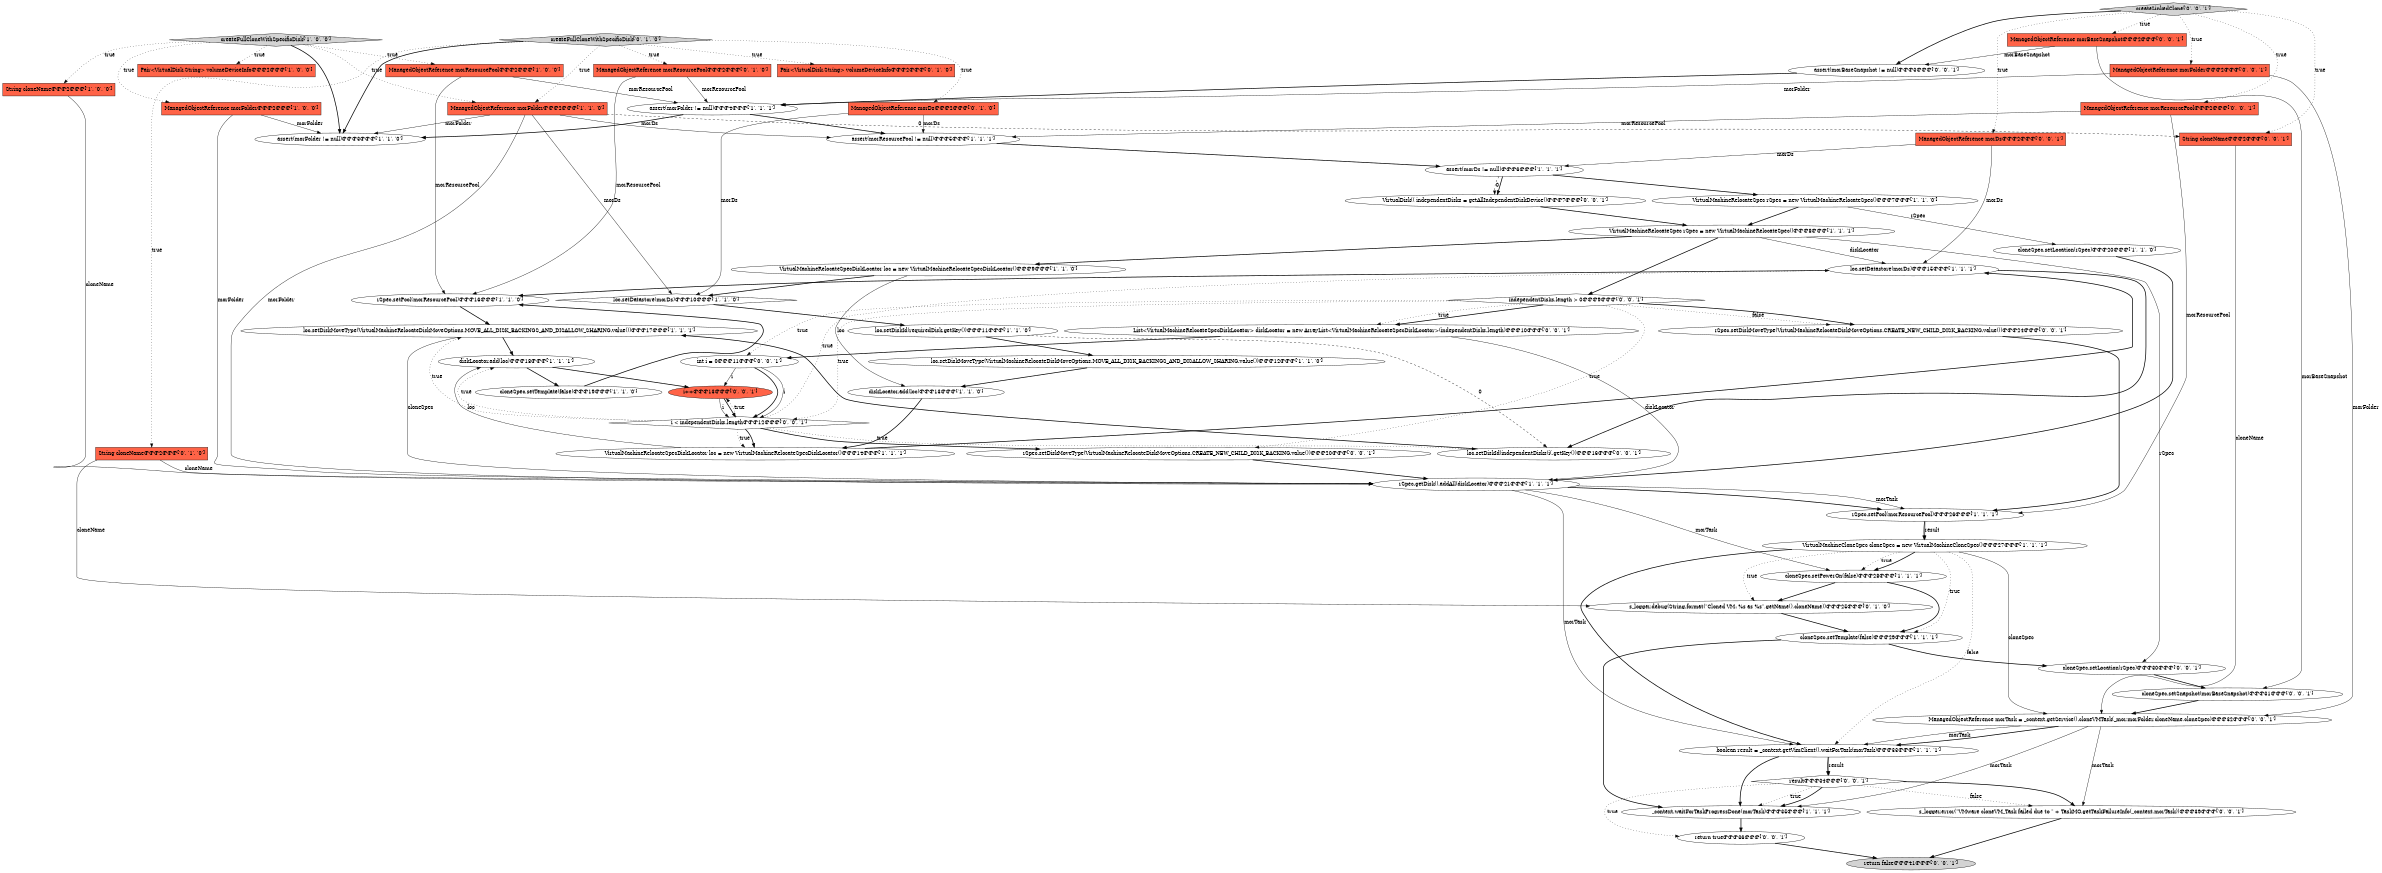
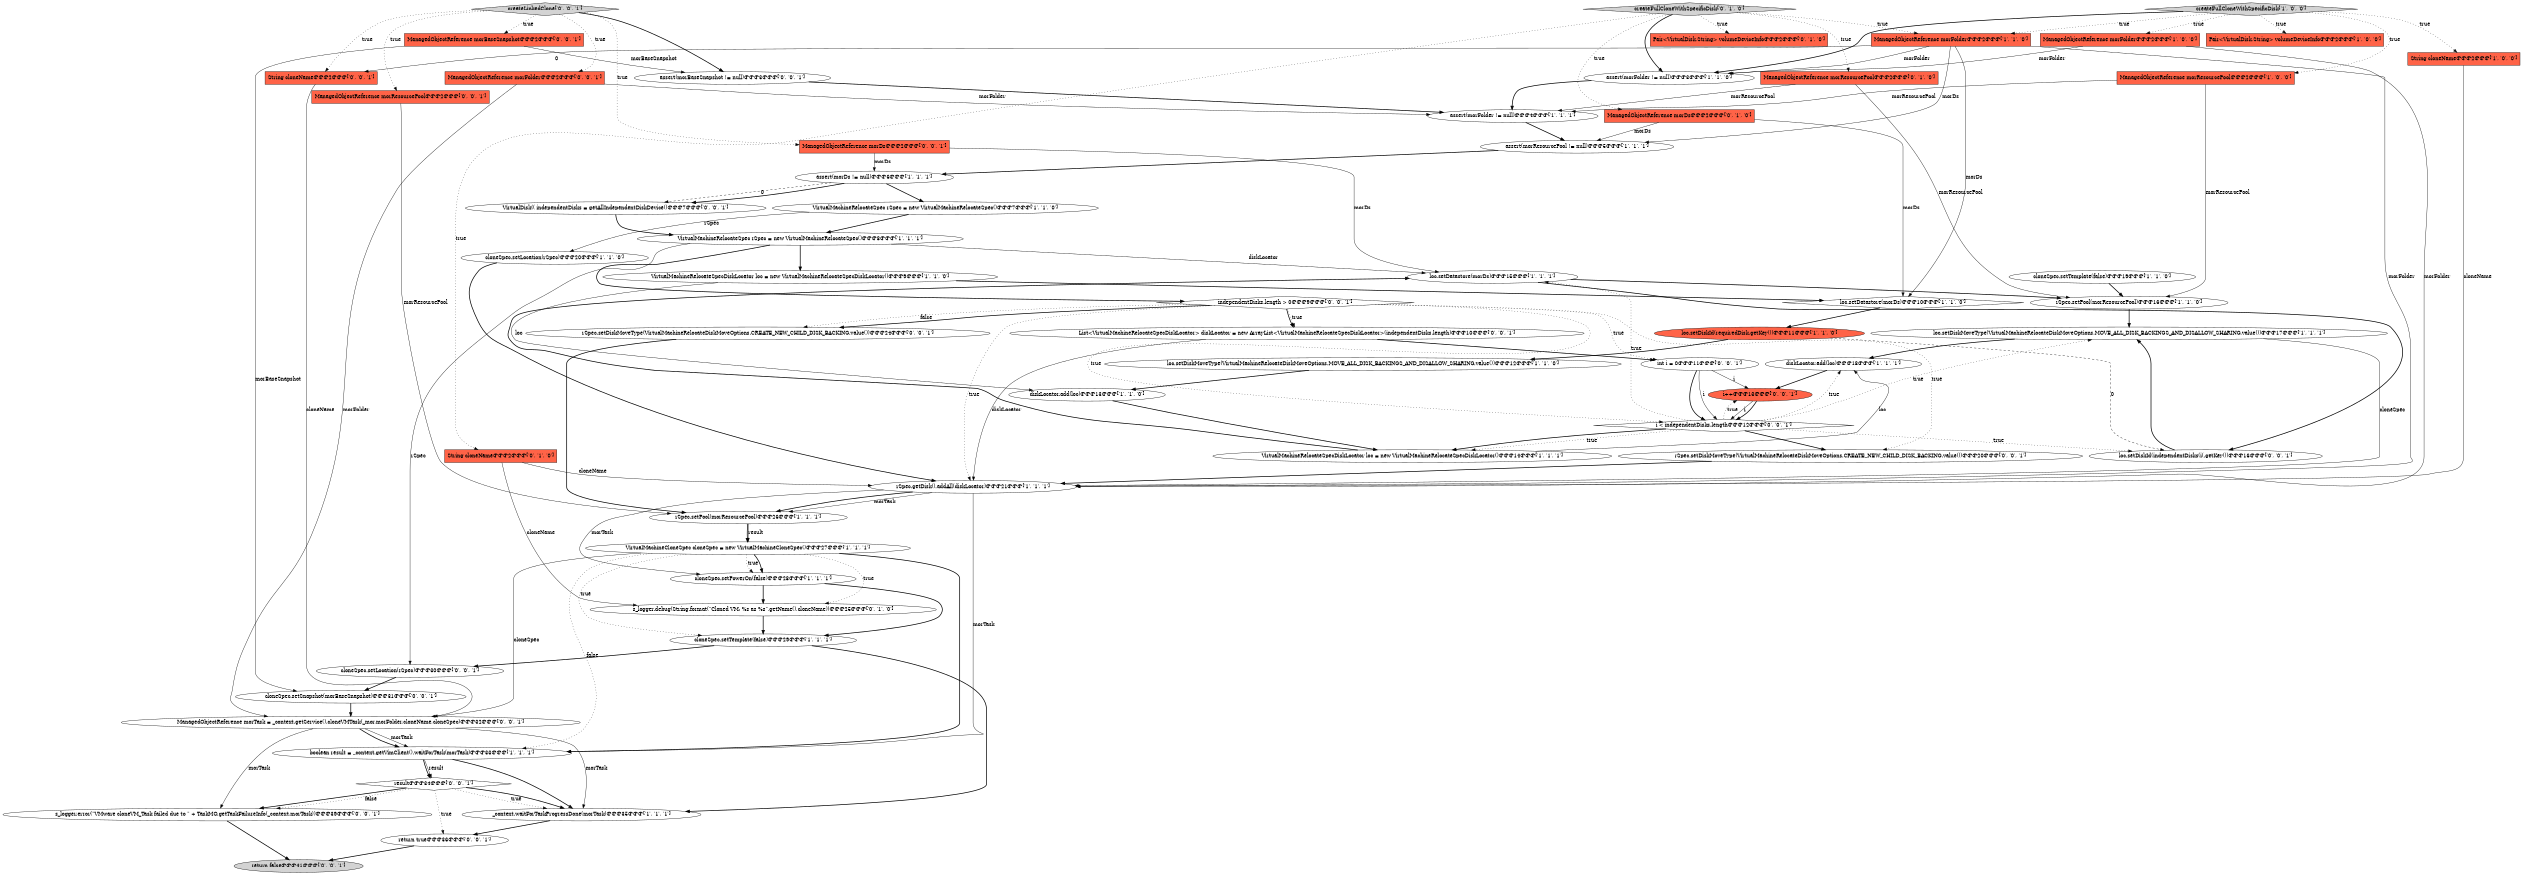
(1548, 124) -> none
(555, 131) -> (1546, 84)
(1391, 131) -> (1119, 48)
none -> (1029, 321)
(953, 331) -> (1759, 333)
(541, 376) -> none
